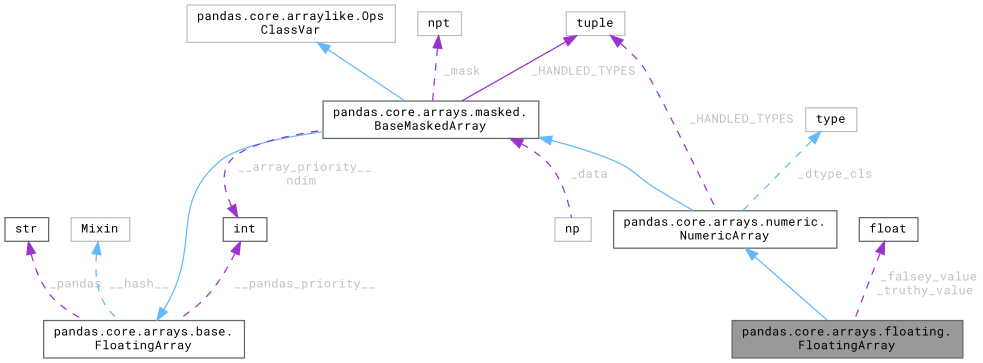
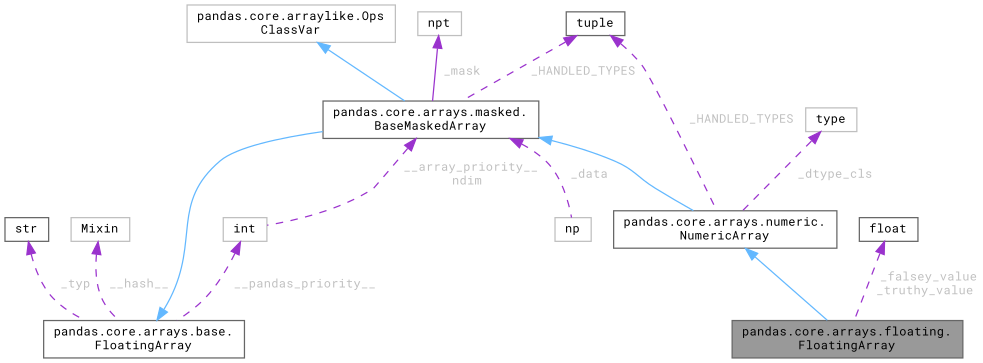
(596, 24) -> (596, 24)
(514, 71) -> (514, 71)
(435, 75) -> (435, 75)
(226, 167) -> (347, 203)
(777, 176) -> (777, 176)
(245, 229) -> (245, 229)
(72, 284) -> (72, 284)
(99, 290) -> (99, 290)
